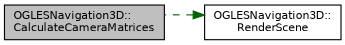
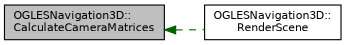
(179, 15) -> (190, 30)
